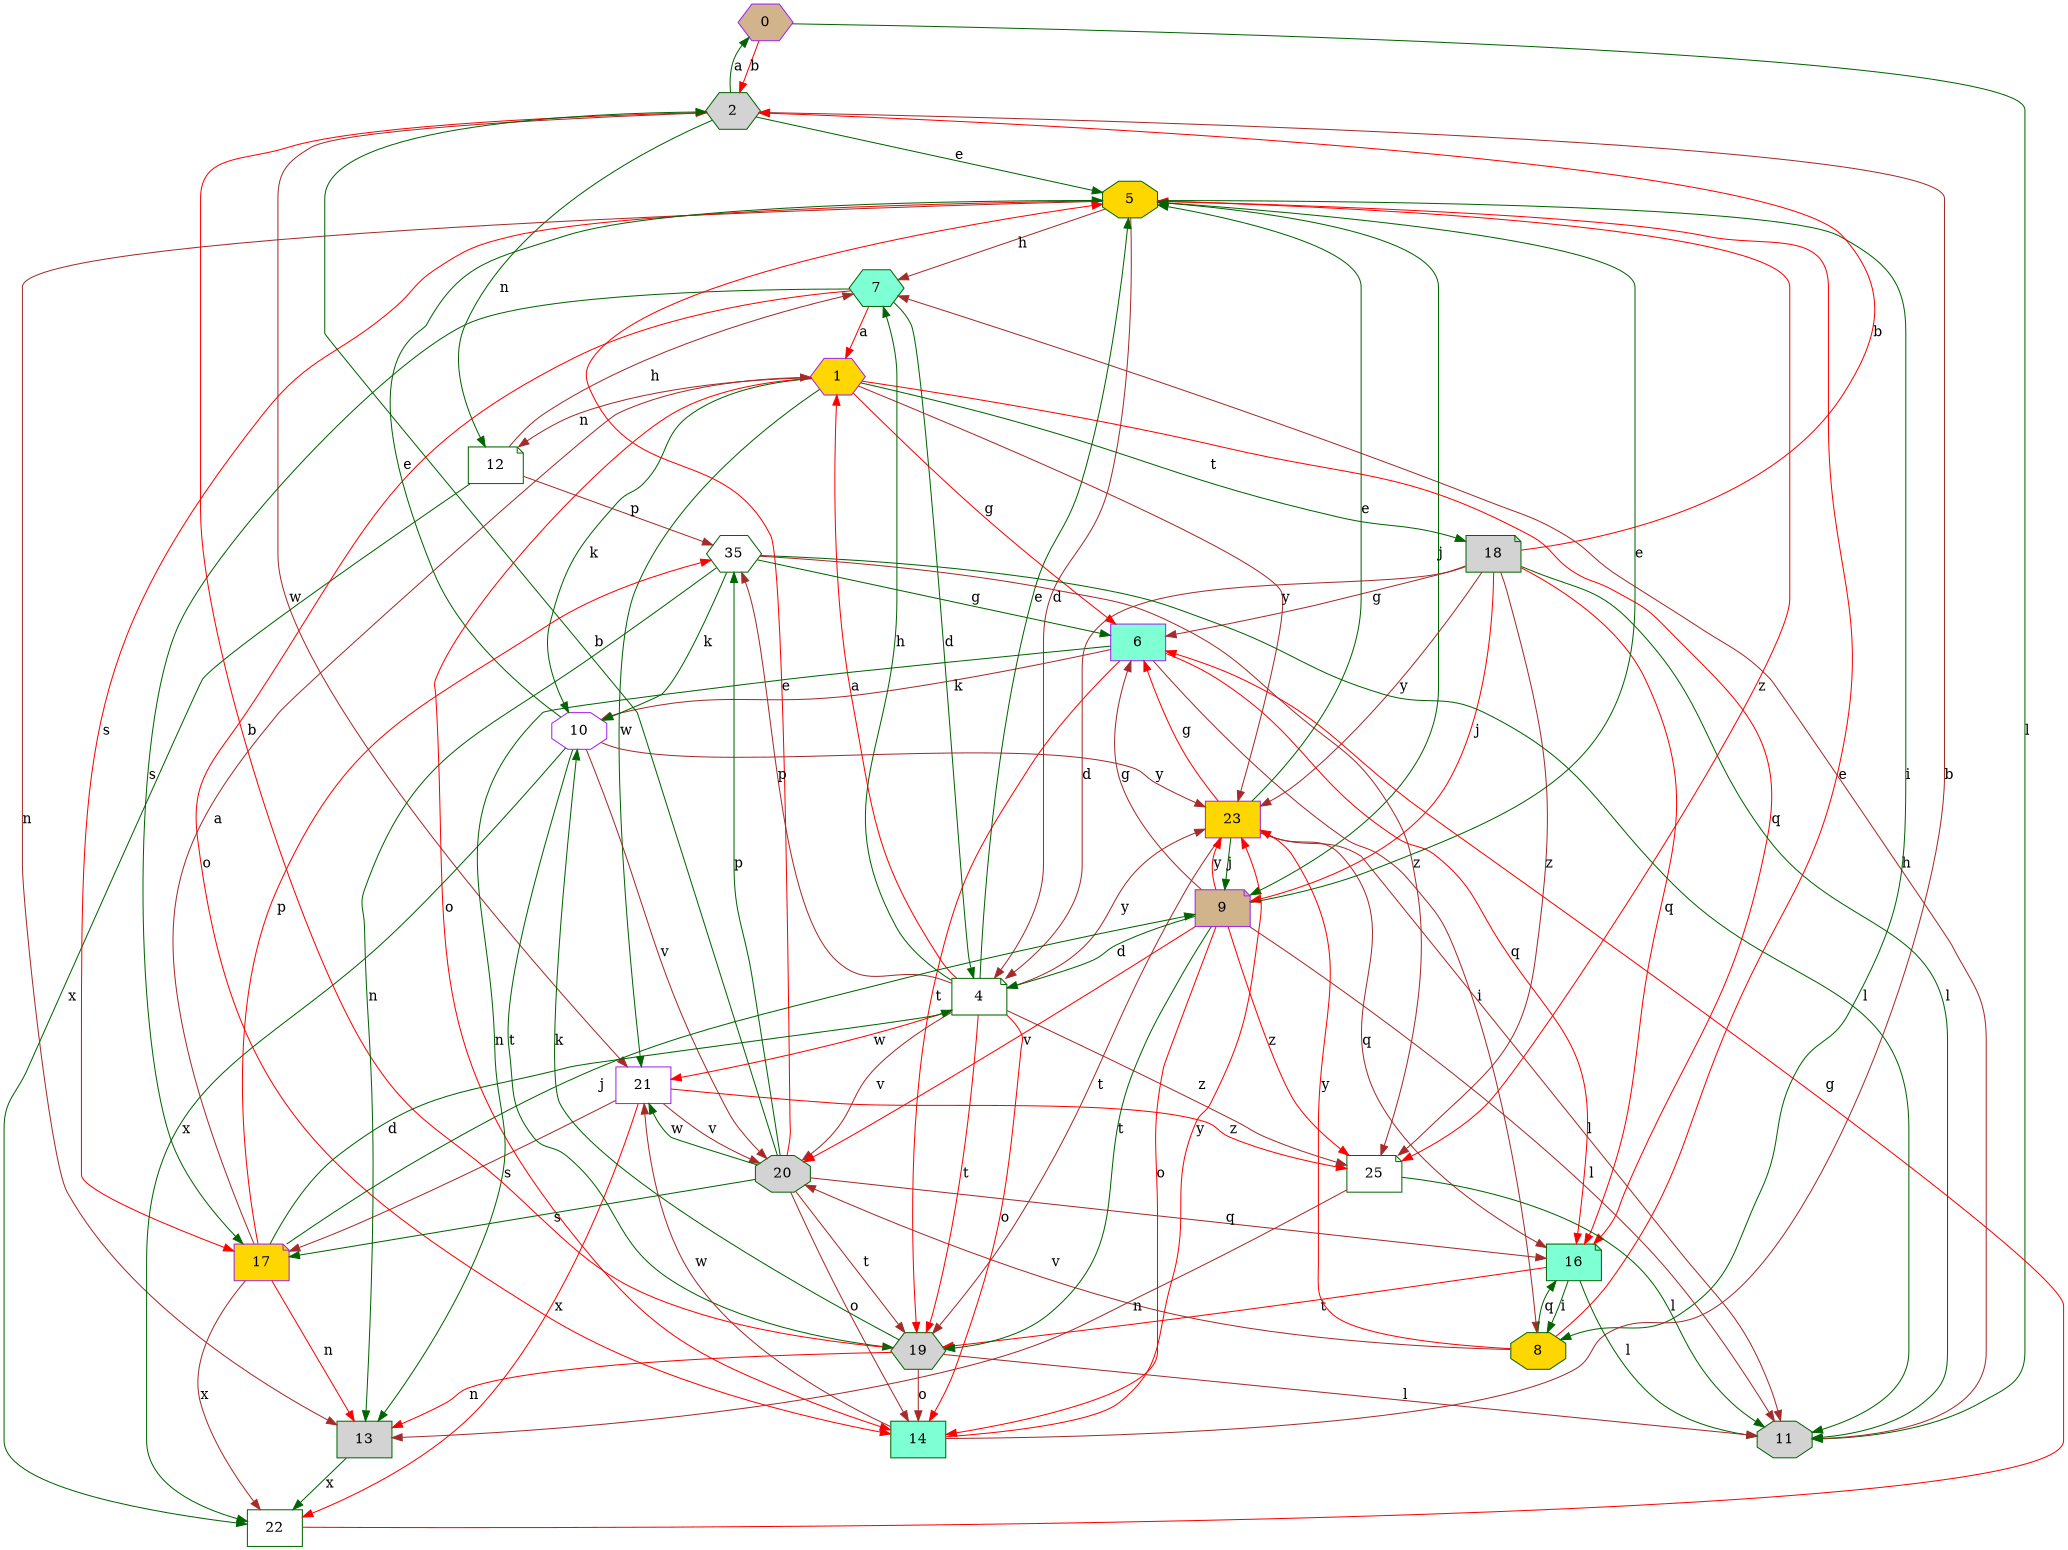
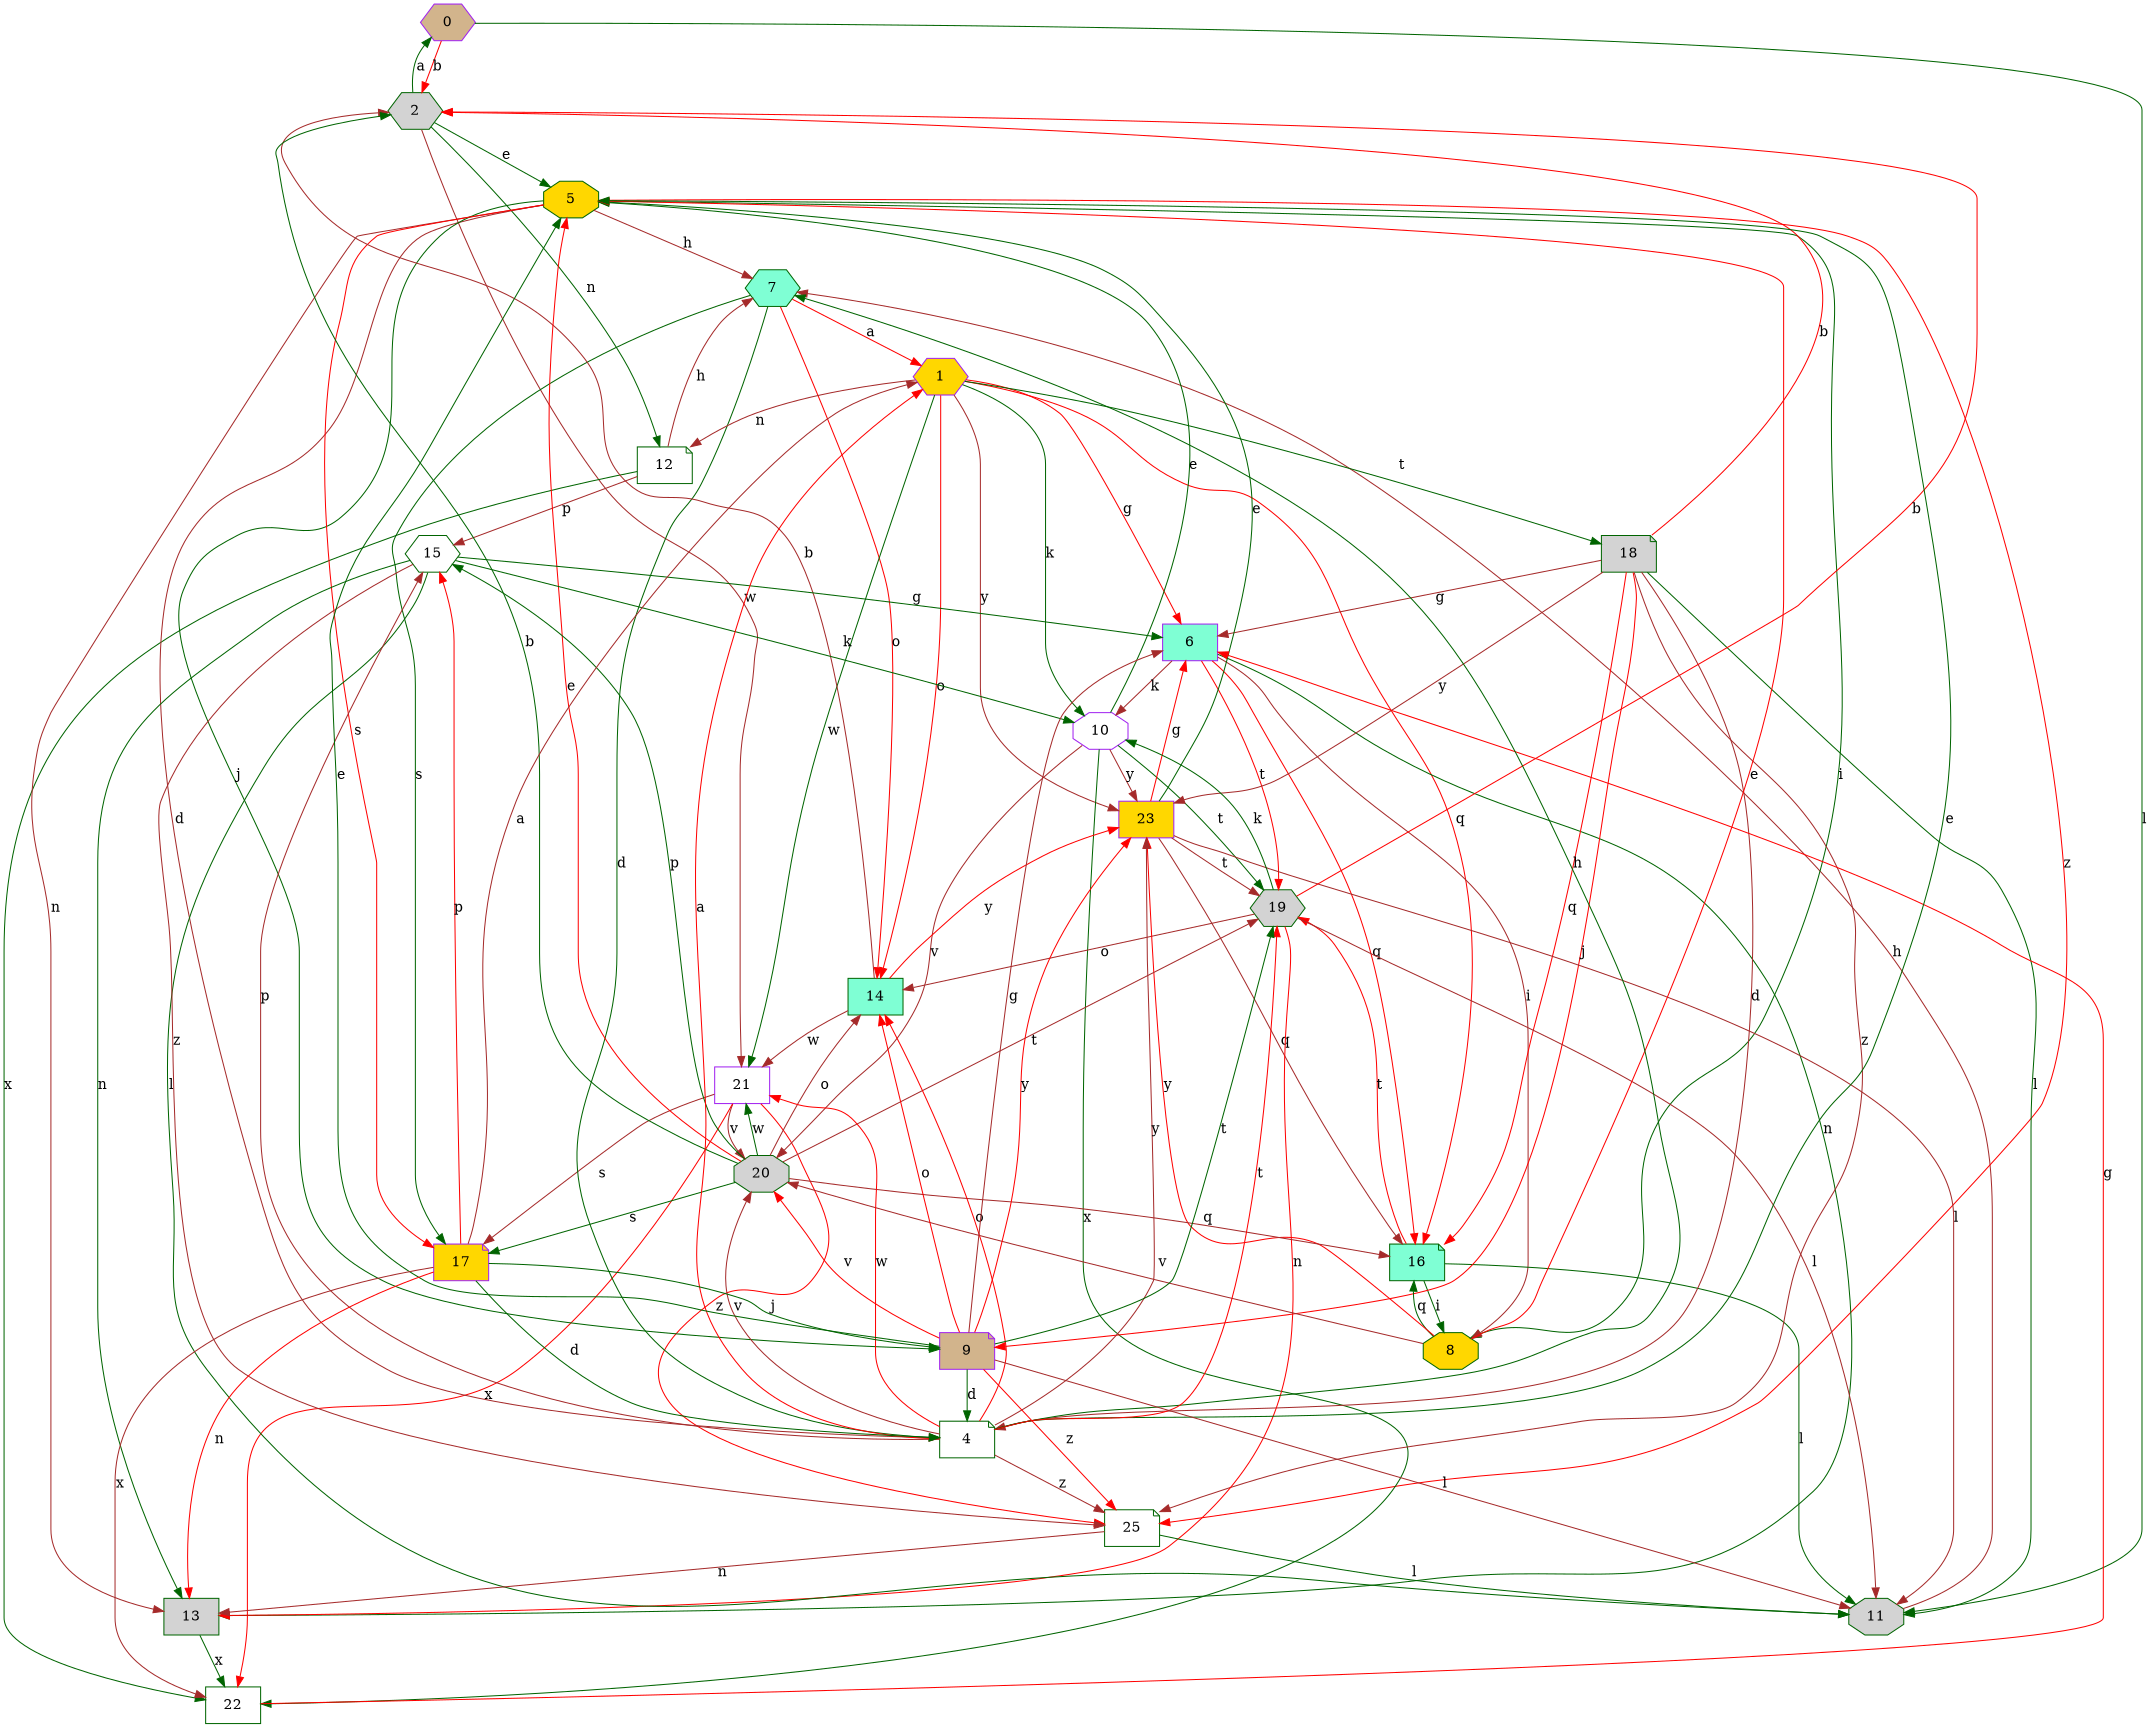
(734, 554) -> (433, 554)
(1228, 859) -> none
